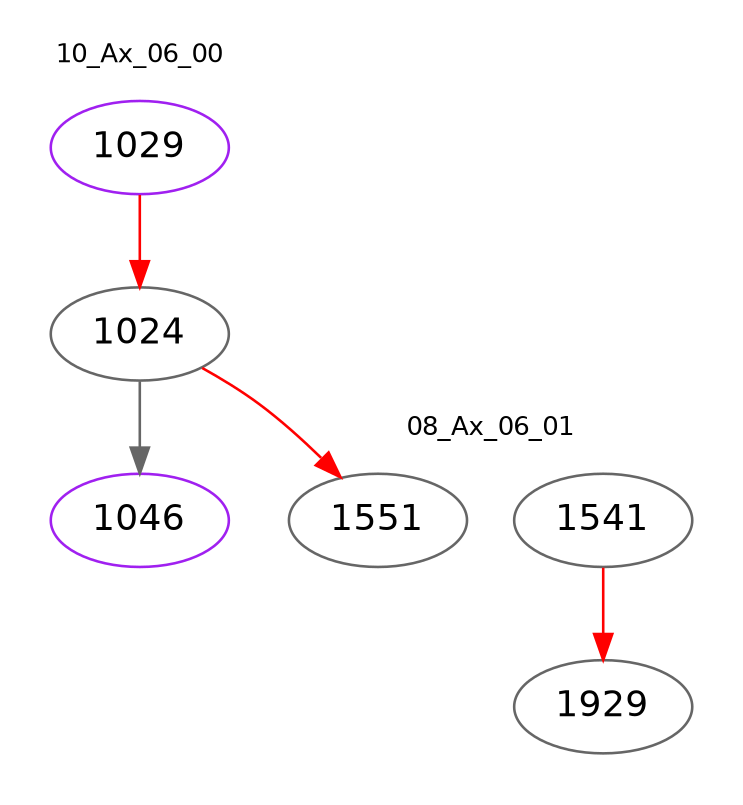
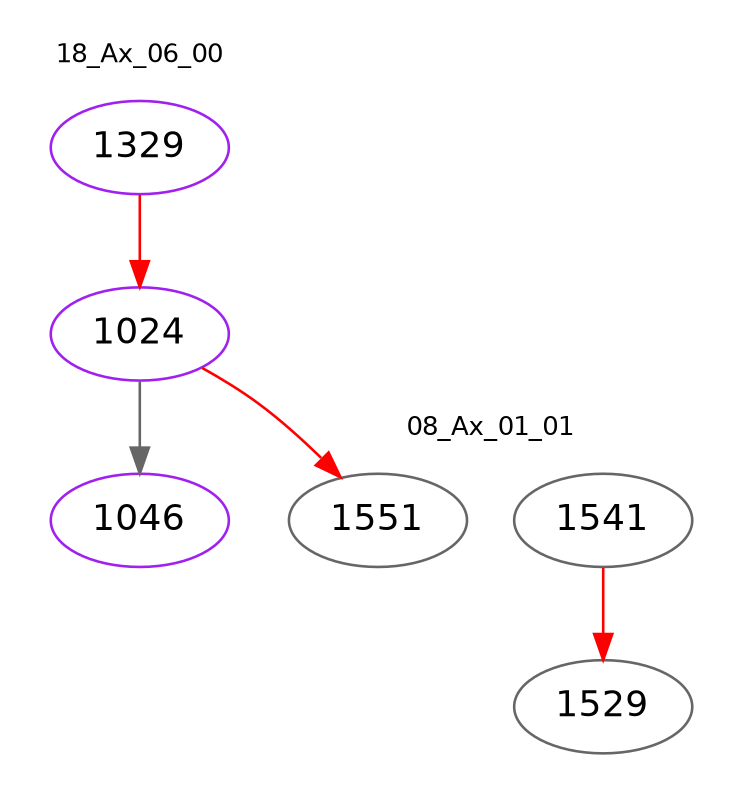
(140, 56) -> (140, 56)
(140, 148) -> (140, 148)
(140, 334) -> (140, 334)
(491, 428) -> (491, 428)
(603, 707) -> (603, 707)
